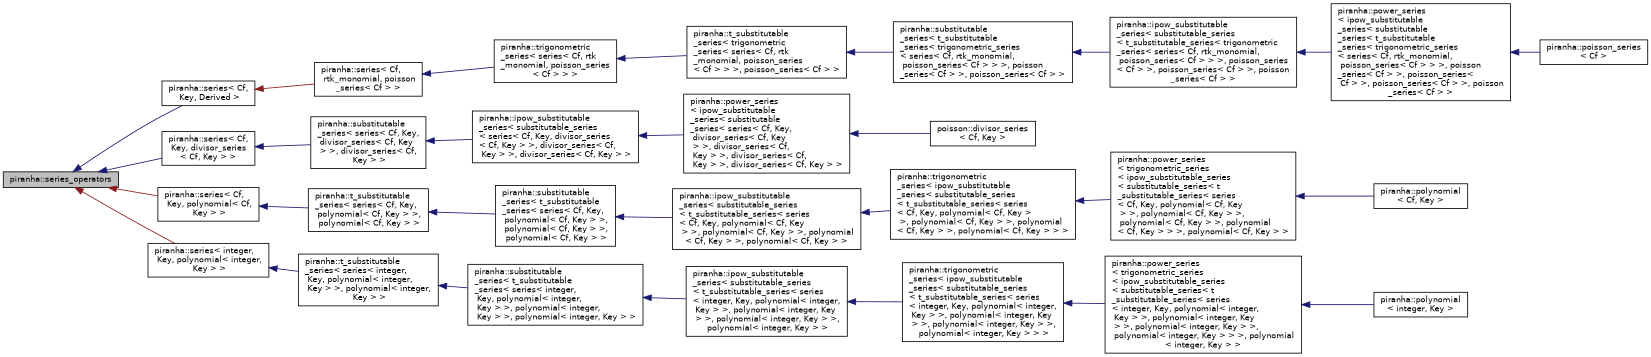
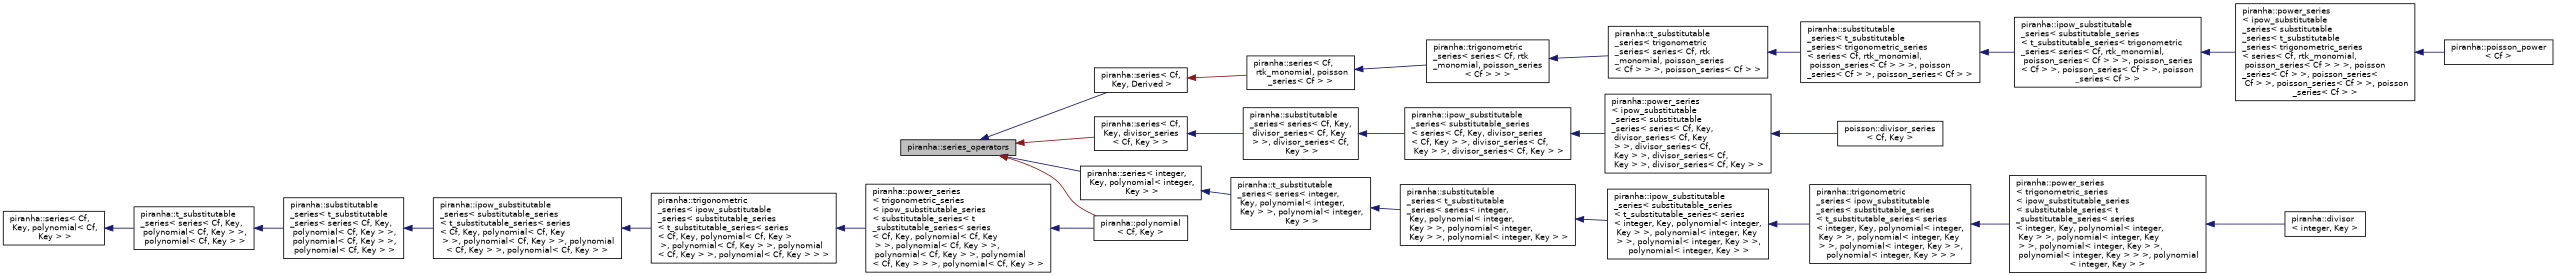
(1594, 52) -> (2499, 52)
(134, 164) -> (1059, 140)
(137, 192) -> (1056, 180)
(128, 218) -> (1044, 164)
(1421, 305) -> (2325, 224)
